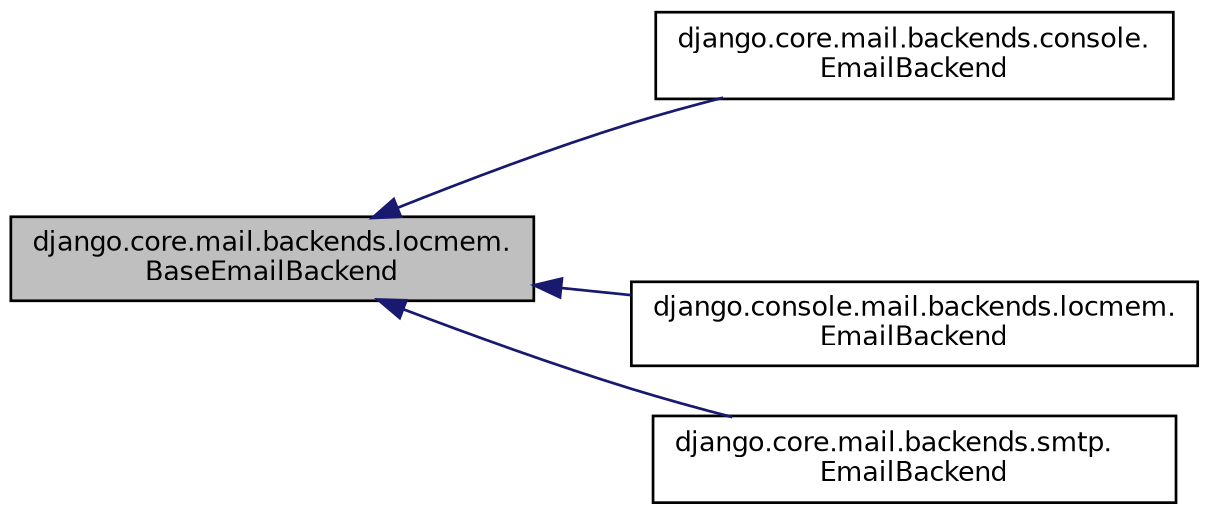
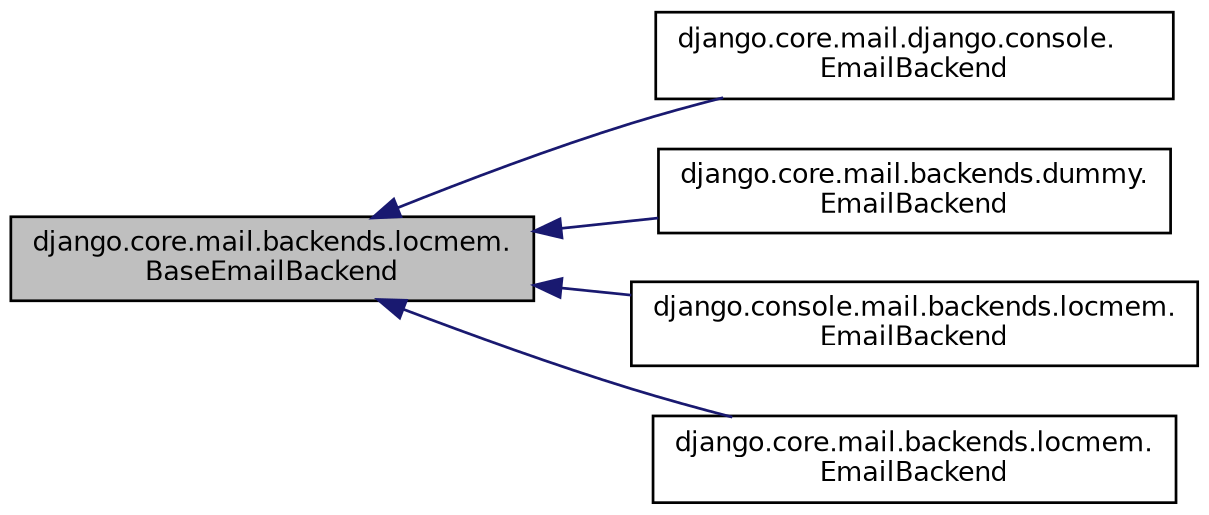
(915, 56) -> (915, 56)
none -> (915, 191)
(915, 459) -> (915, 459)
